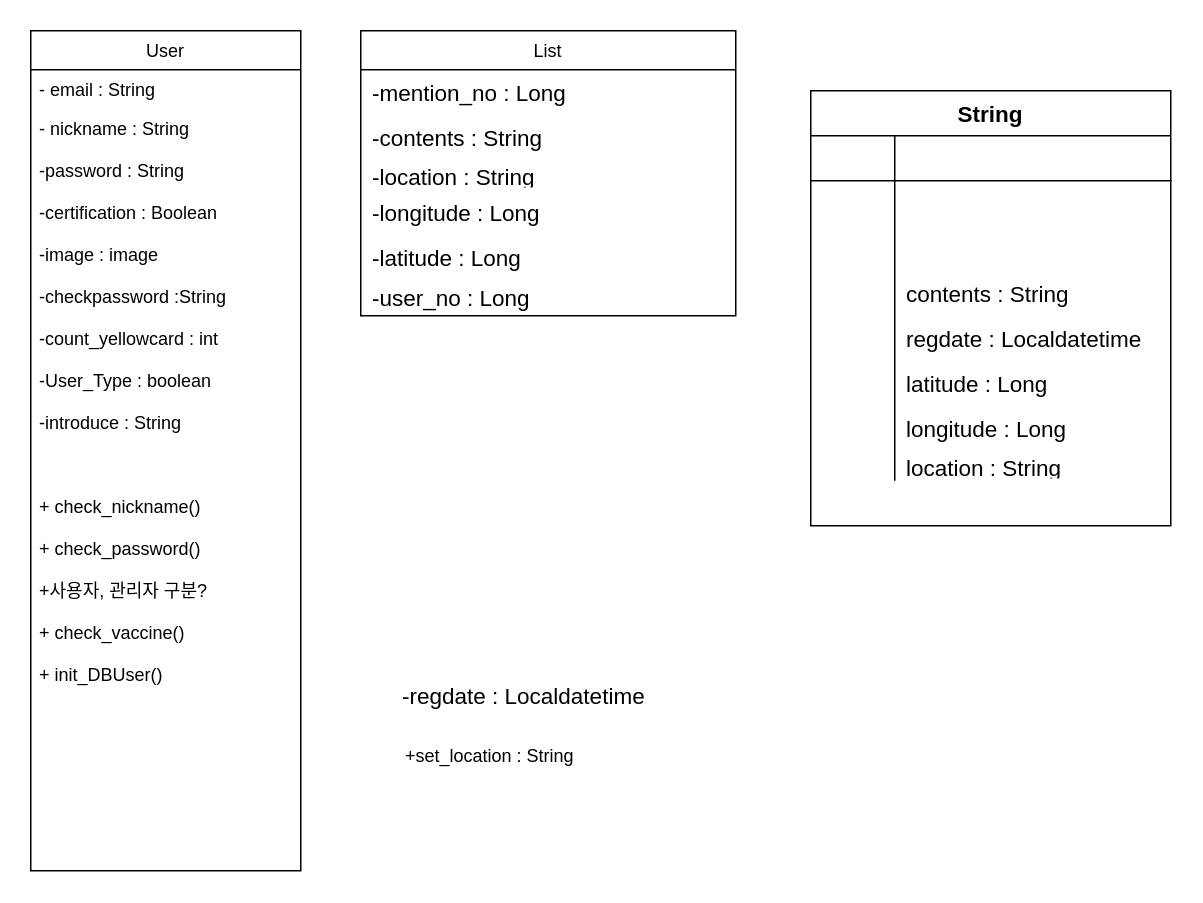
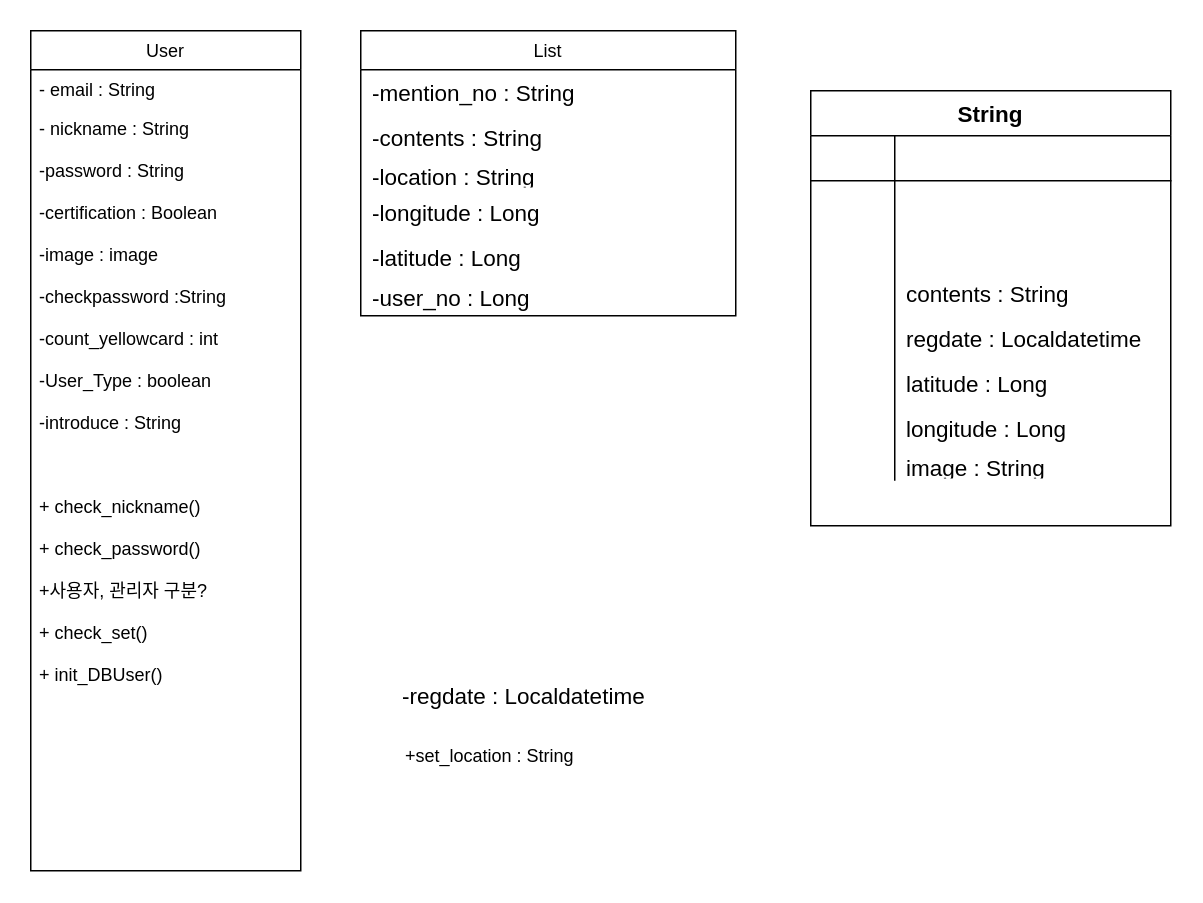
(474, 92) -> (484, 92)
(121, 129) -> (121, 129)
(996, 466) -> (980, 466)
